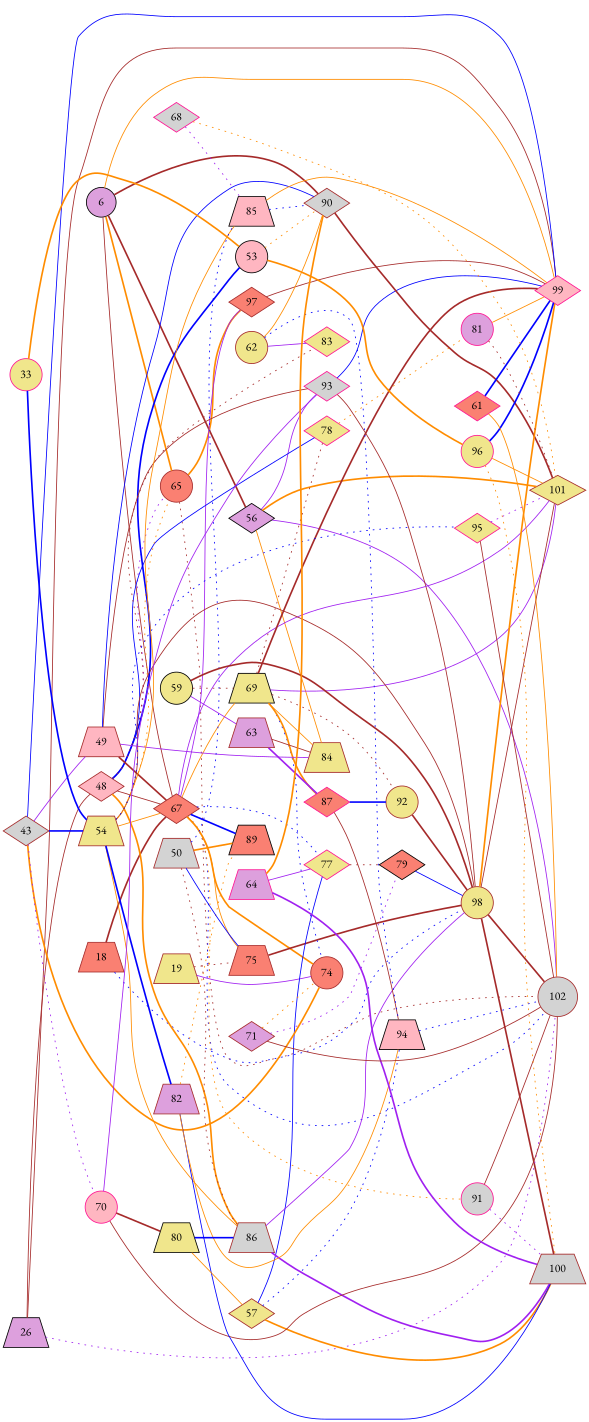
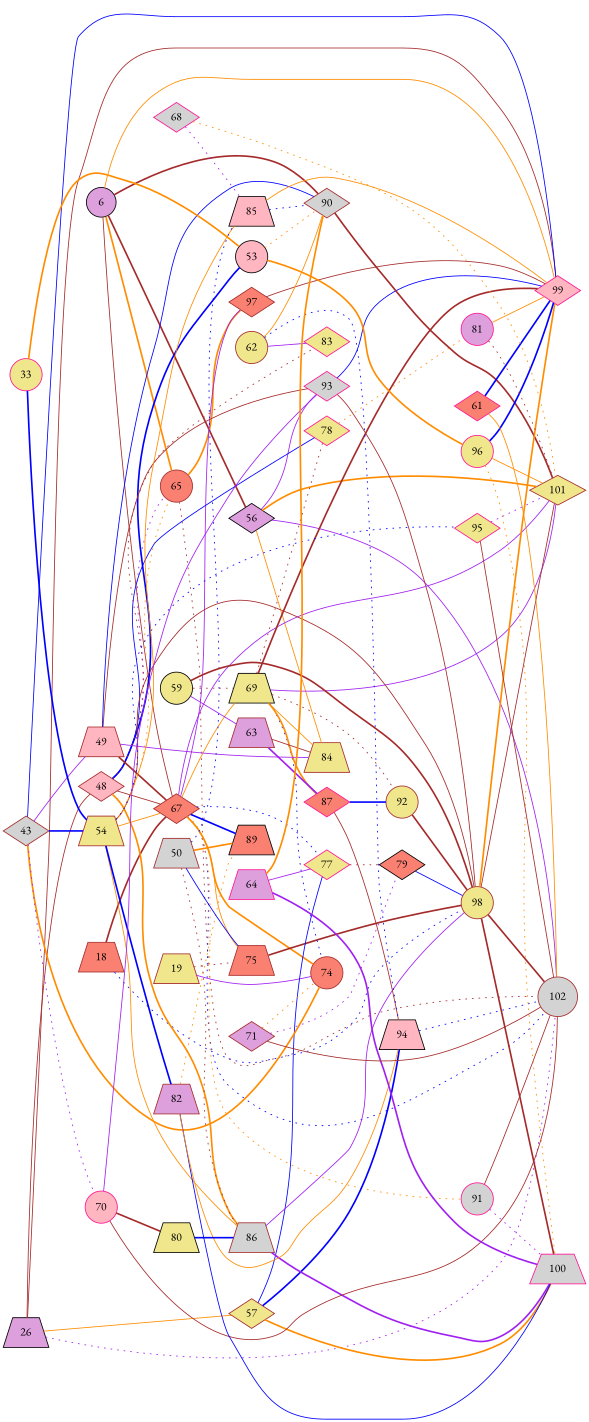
(359, 1193) -> (359, 1193)
(558, 1269) -> (558, 1269)
(218, 1280) -> (137, 1323)
